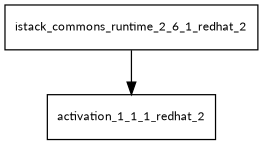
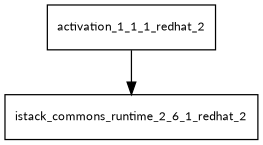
(131, 66) -> (131, 66)
